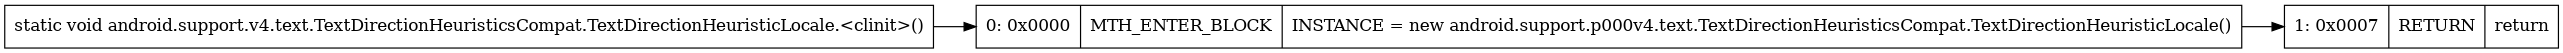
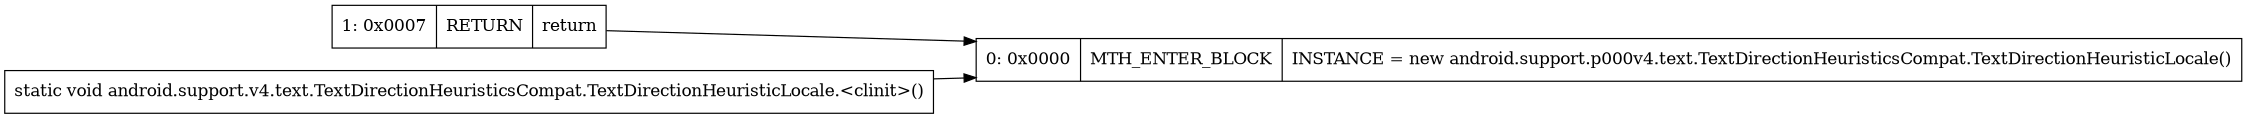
(2257, 27) -> (785, 36)
